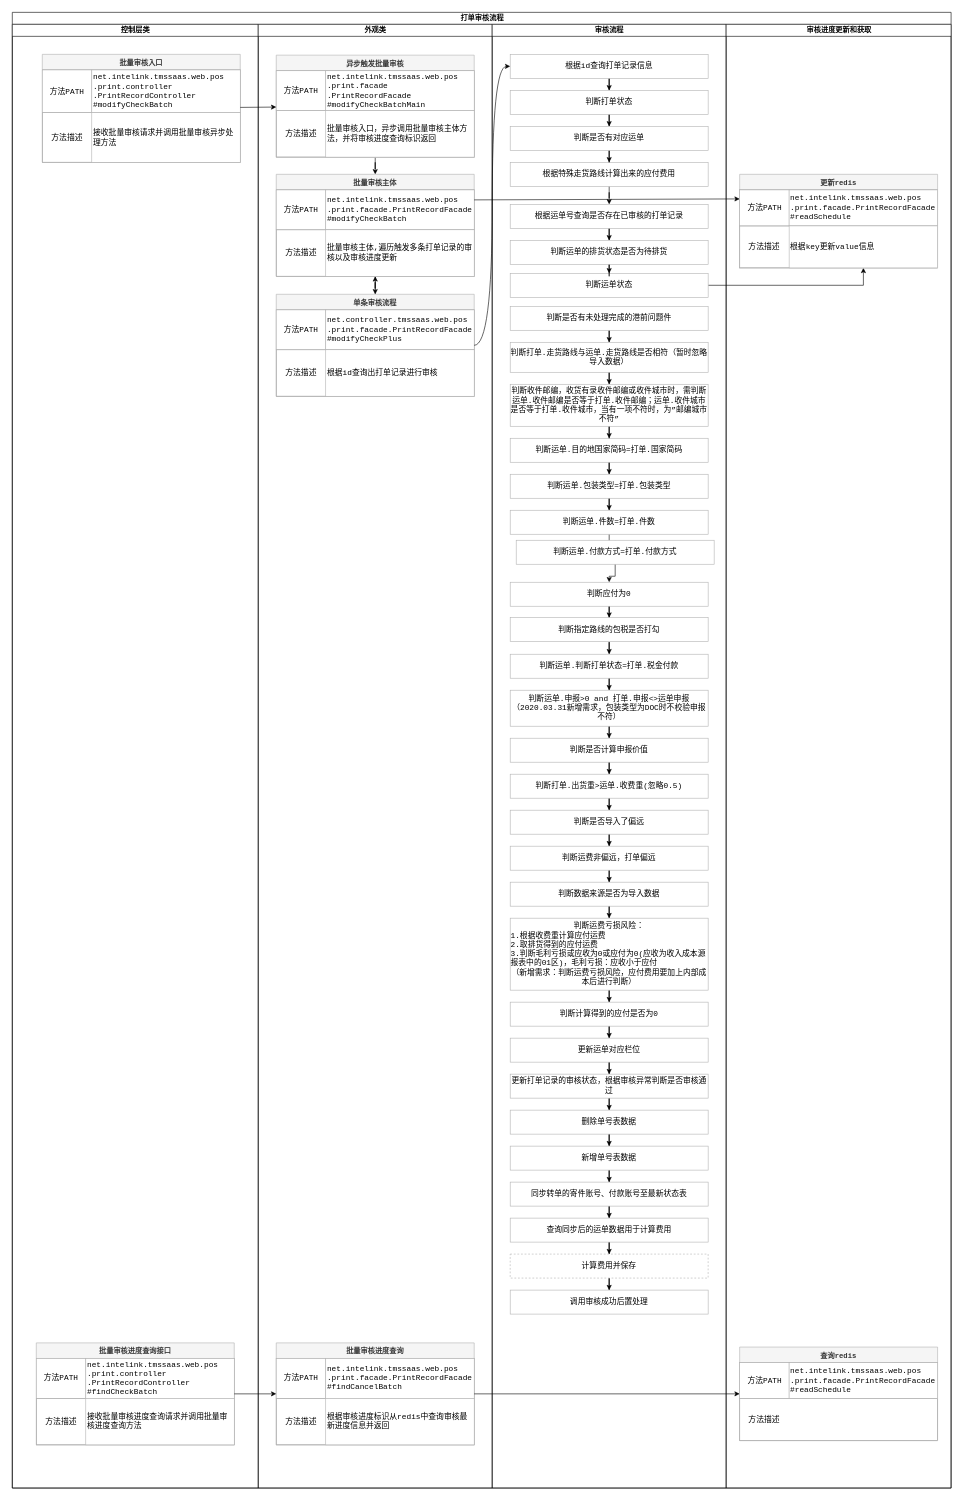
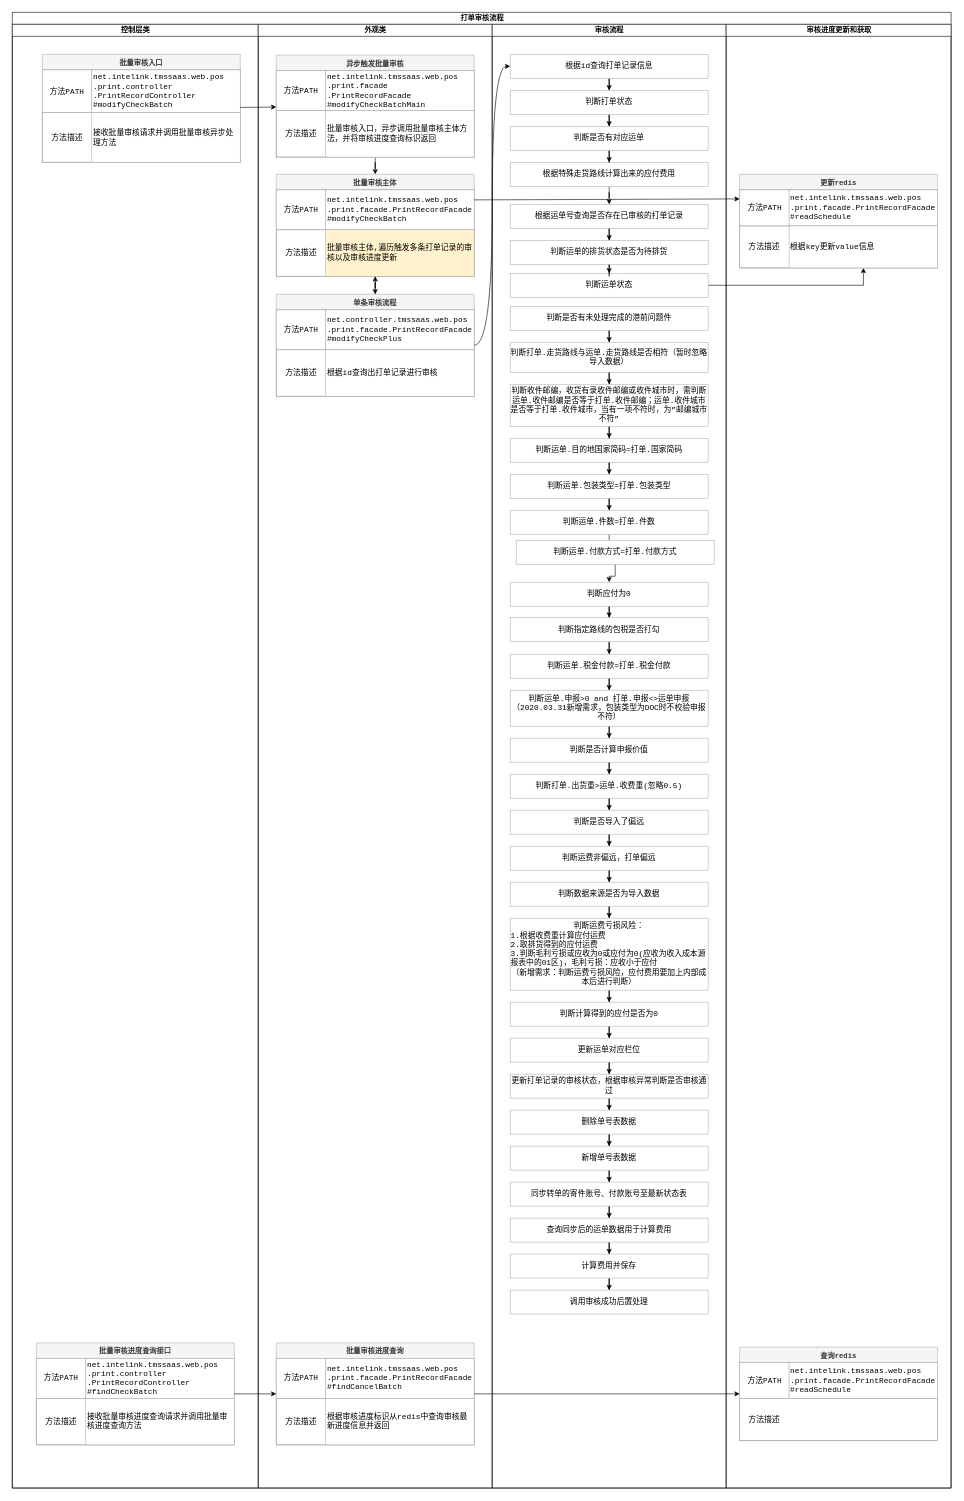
(400, 253) -> (400, 253)
(609, 666) -> (609, 666)
(609, 1266) -> (609, 1266)
